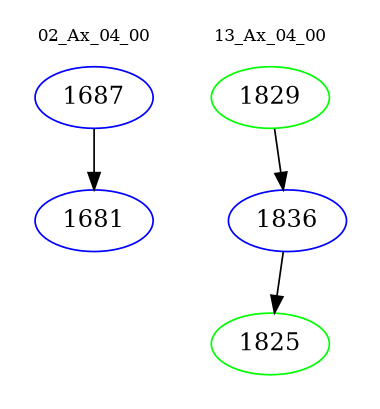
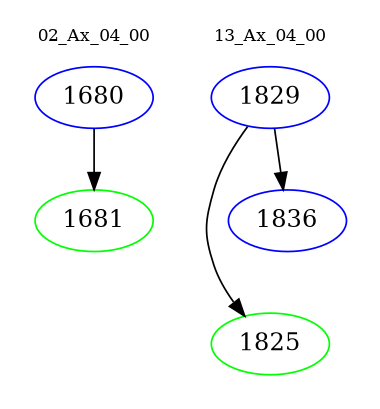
(94, 98) -> (94, 98)
(270, 98) -> (270, 98)
(94, 221) -> (94, 221)
(280, 274) -> (208, 213)
